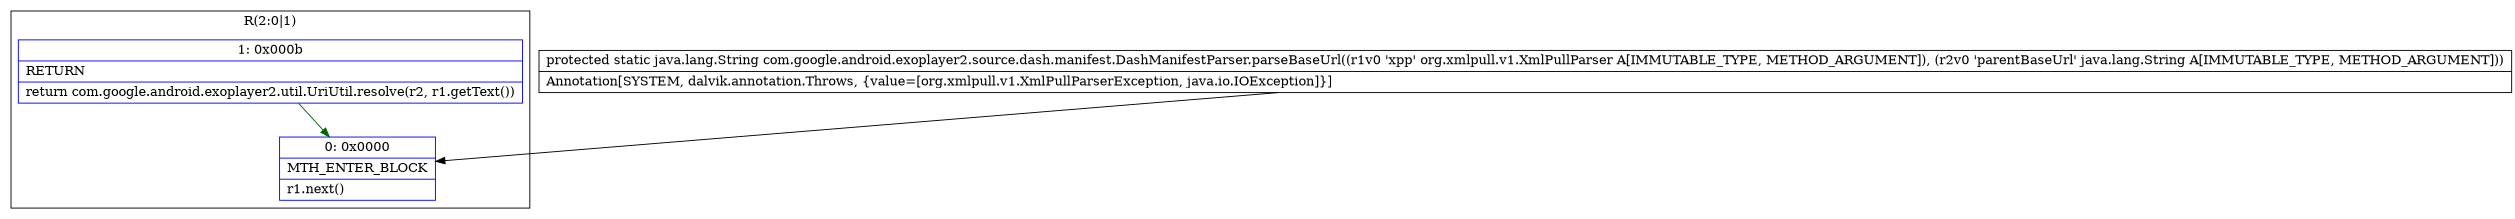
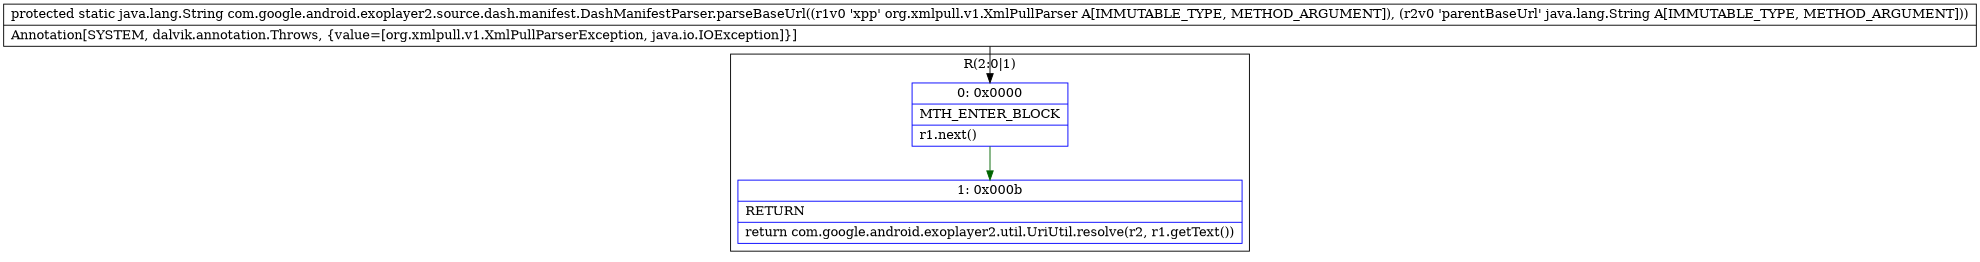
(311, 117) -> (990, 159)
